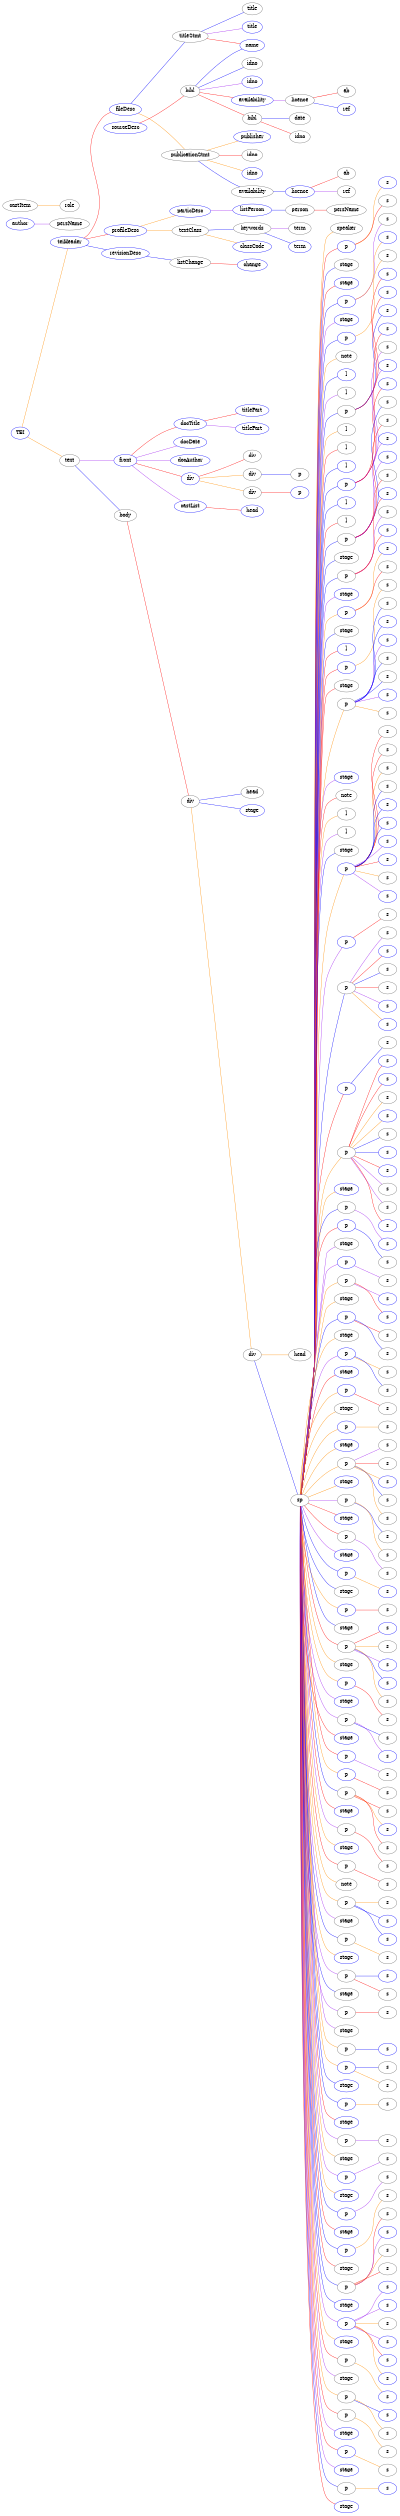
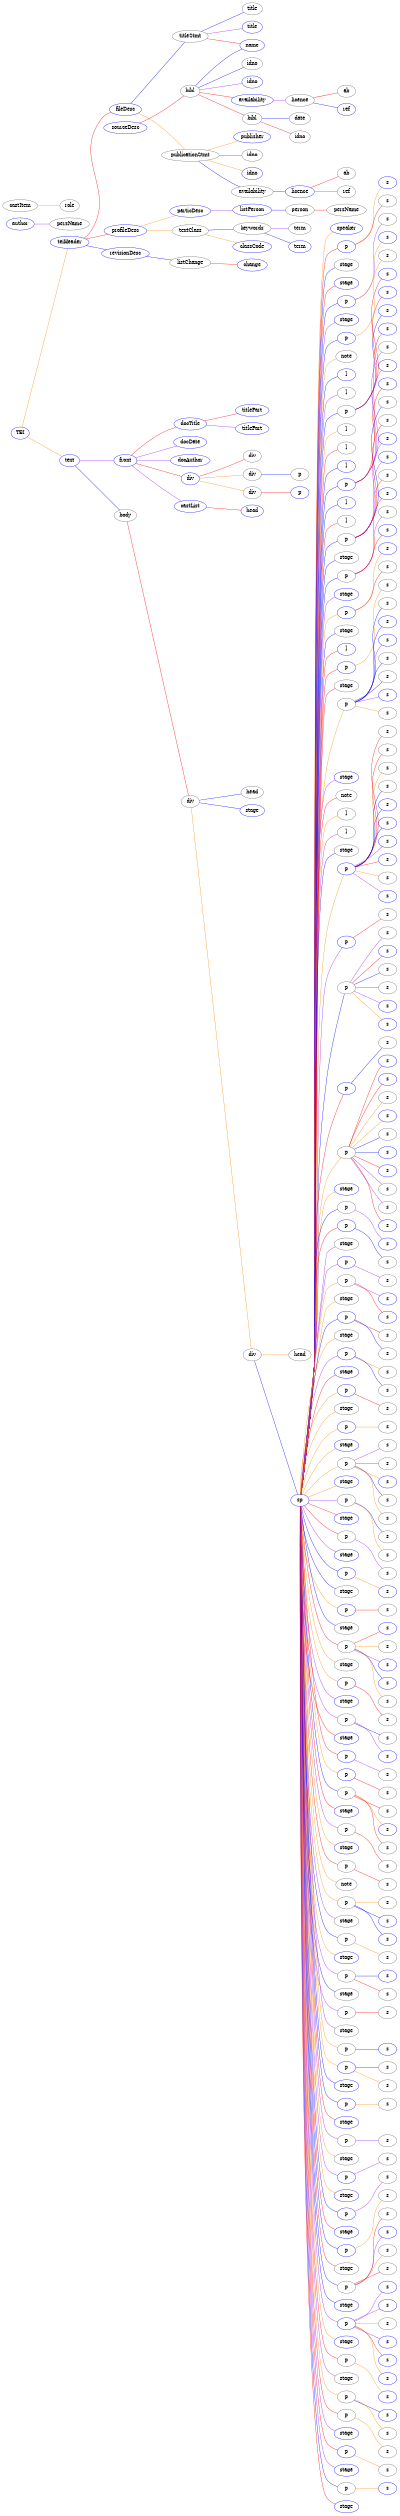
(346, 228) -> (346, 228)
(70, 461) -> (70, 461)
(300, 1500) -> (300, 1500)
